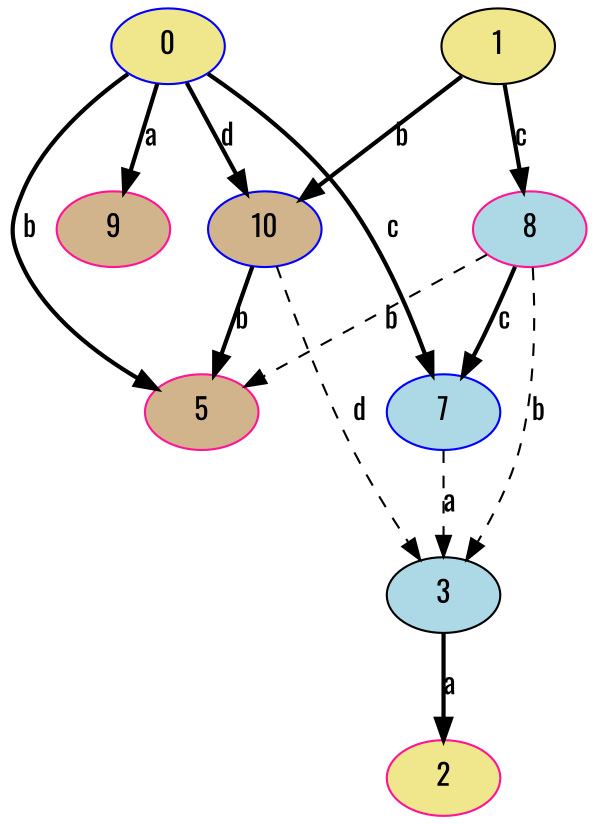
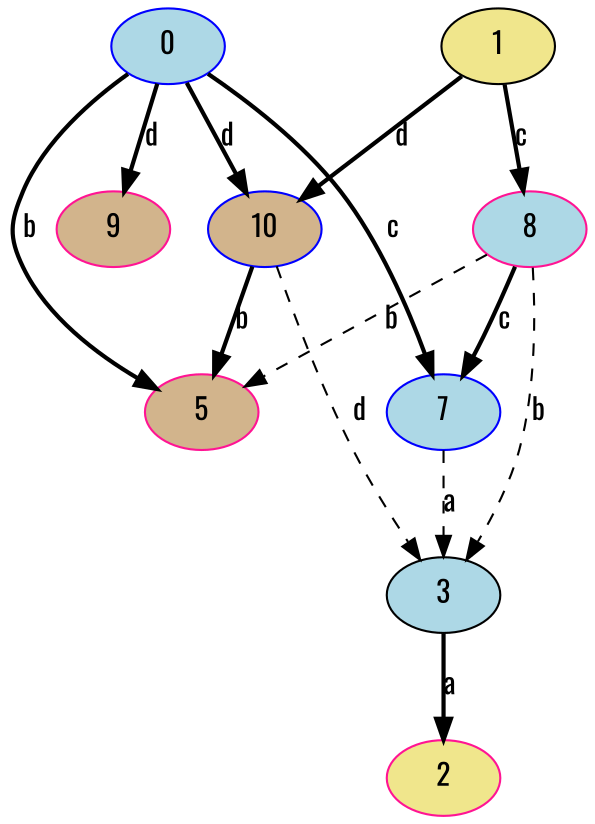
(168, 46) -> (168, 46)
(152, 138) -> (152, 138)
(403, 138) -> (403, 138)
